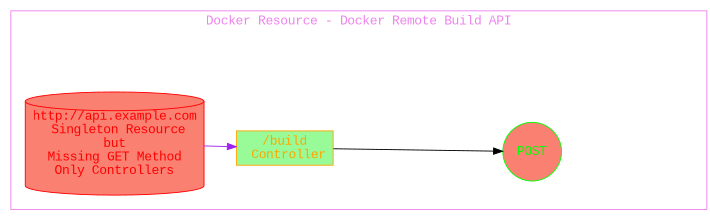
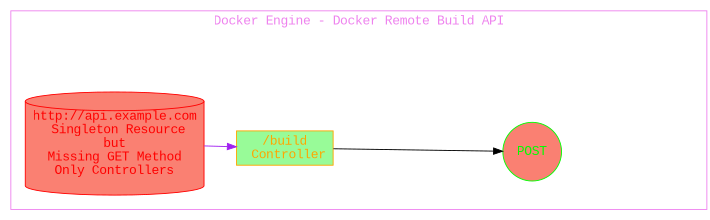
(359, 21) -> (359, 21)
